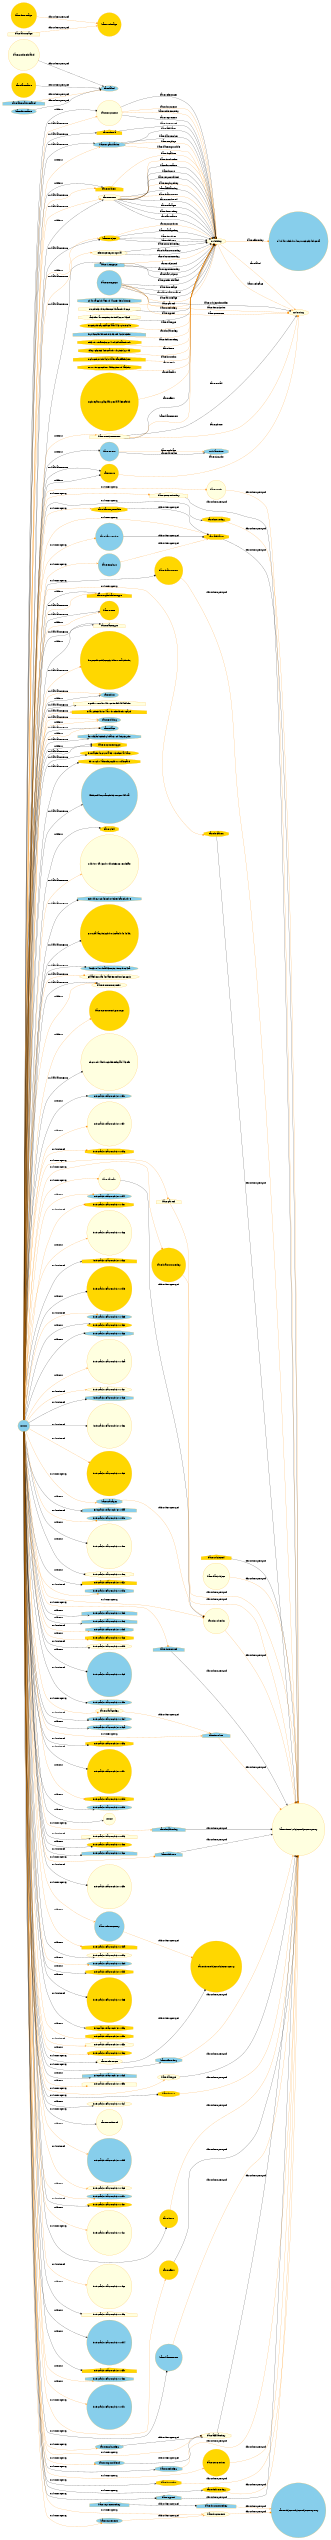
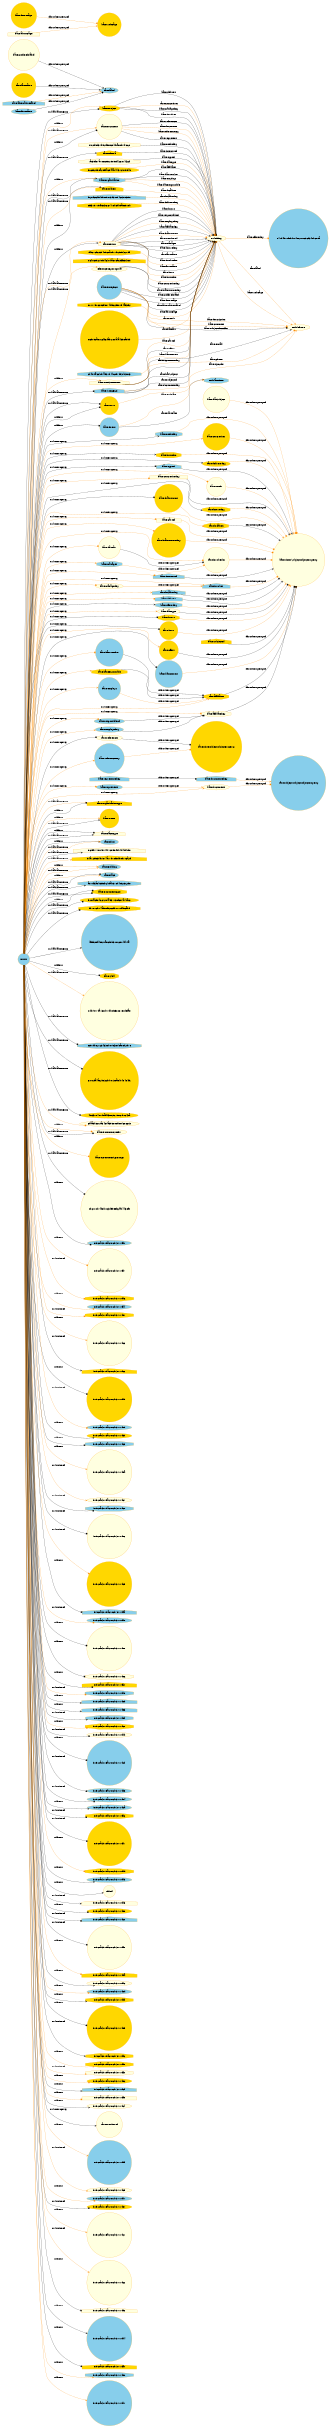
(298, 313) -> (298, 327)
(109, 660) -> none
(109, 968) -> (109, 1115)
(35, 1574) -> (31, 1359)
